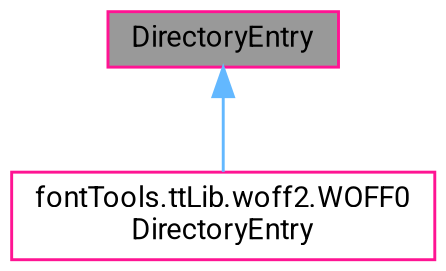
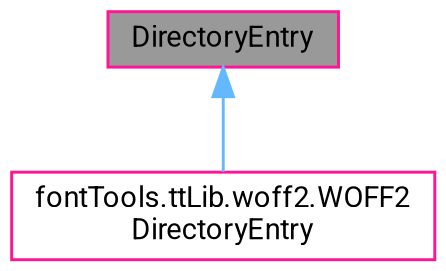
(223, 216) -> (223, 216)
